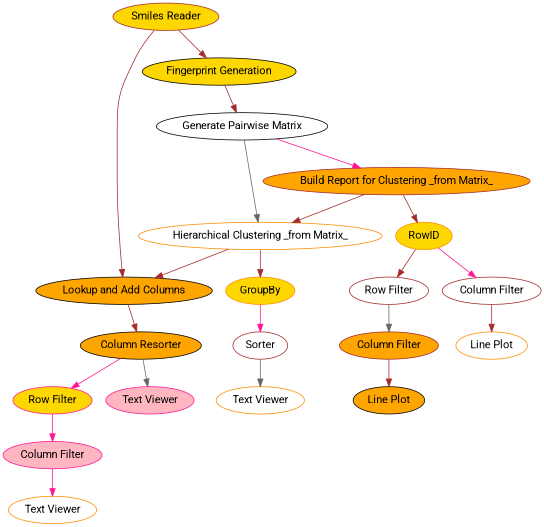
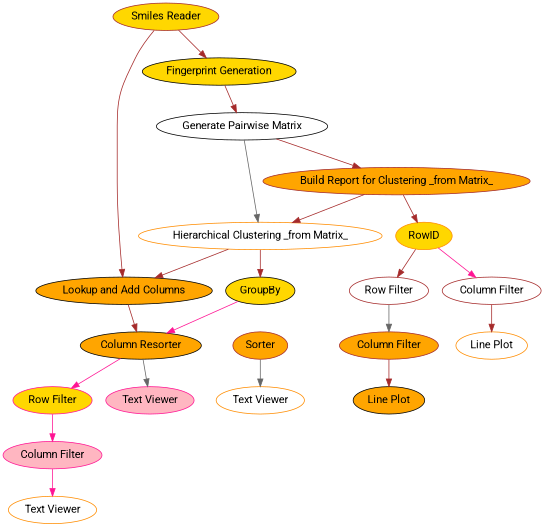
(315, 152) -> (315, 152)
(260, 291) -> (260, 291)
(260, 314) -> (206, 316)
(260, 346) -> (260, 346)
